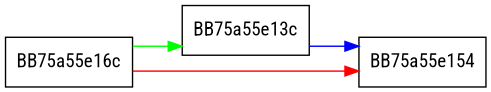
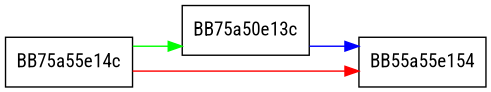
(246, 30) -> (246, 30)
(69, 62) -> (69, 62)
(422, 62) -> (422, 62)
